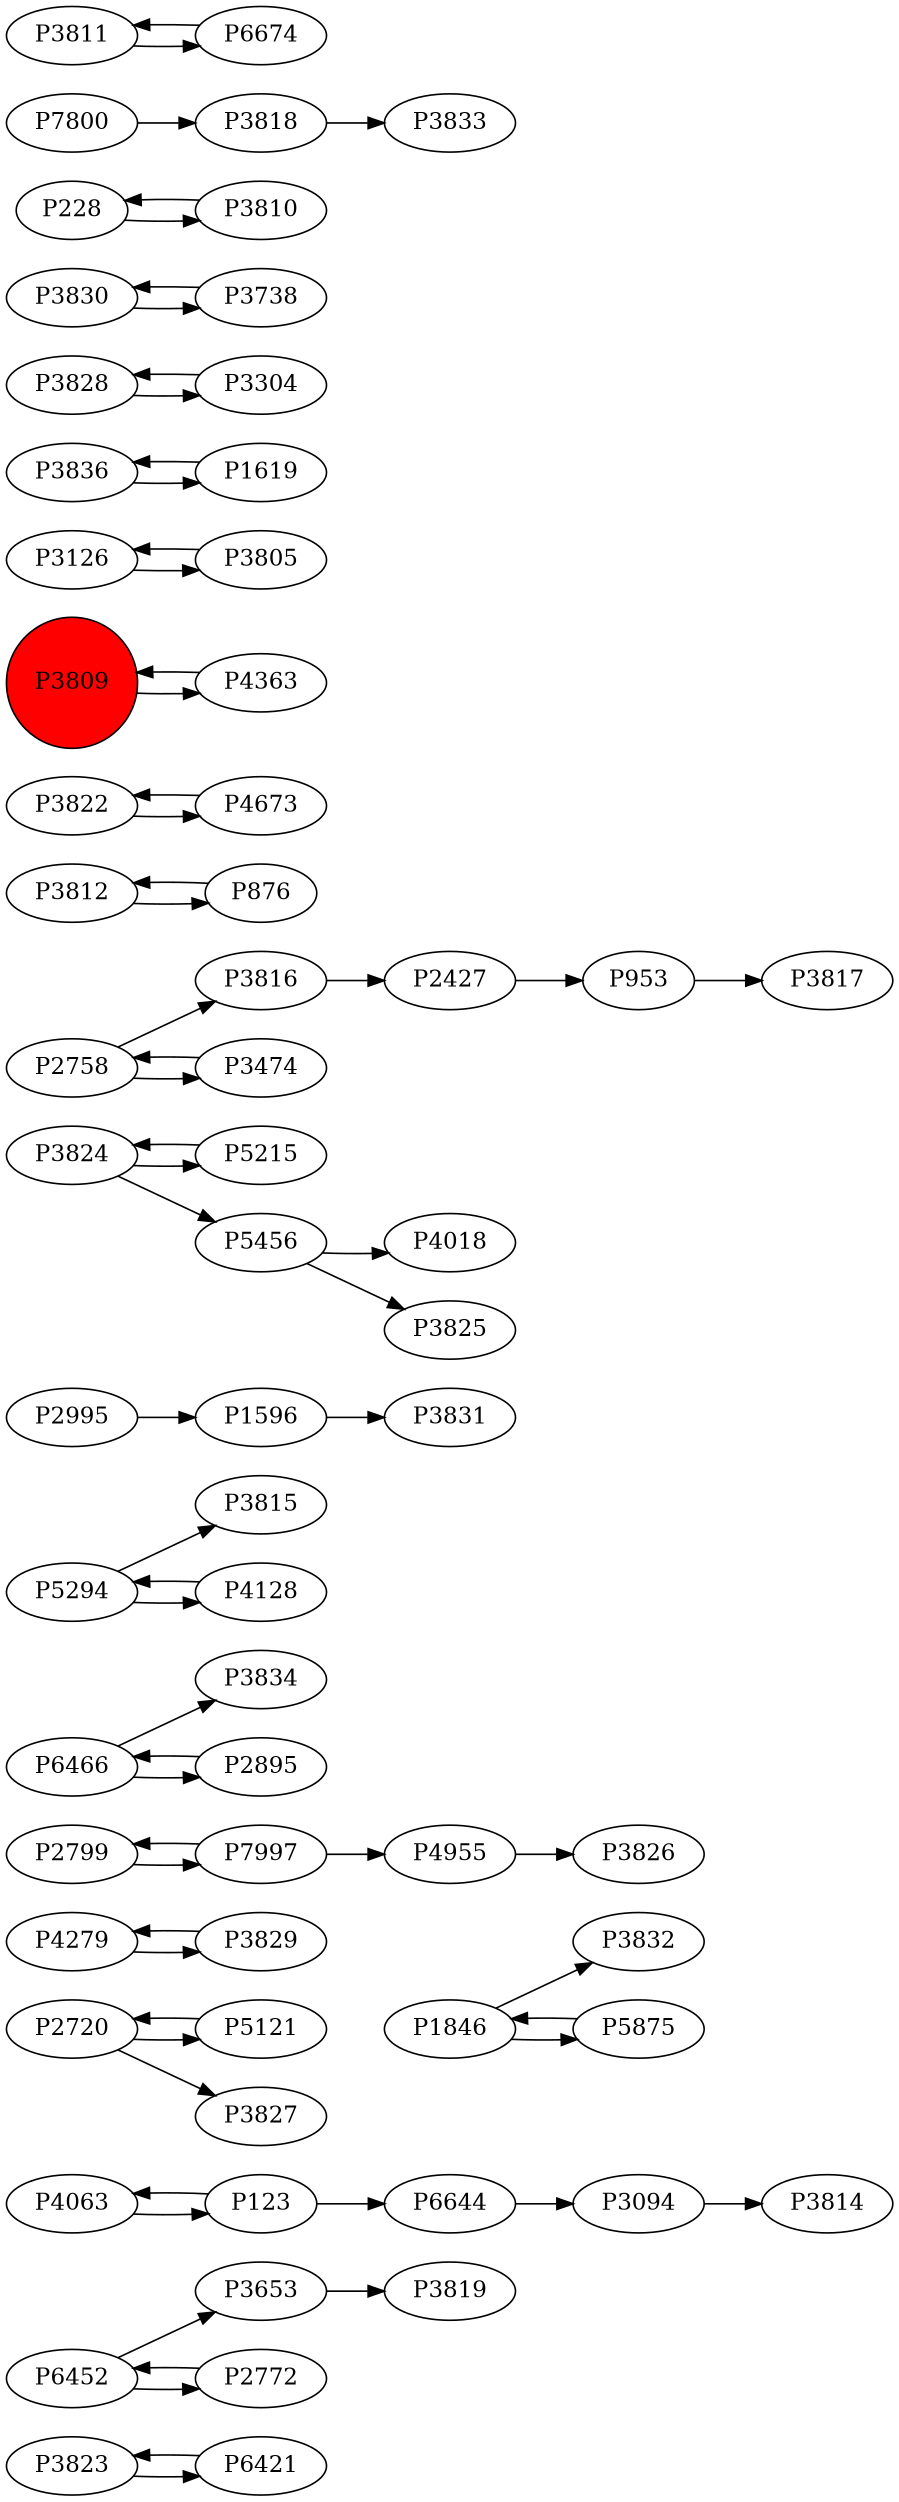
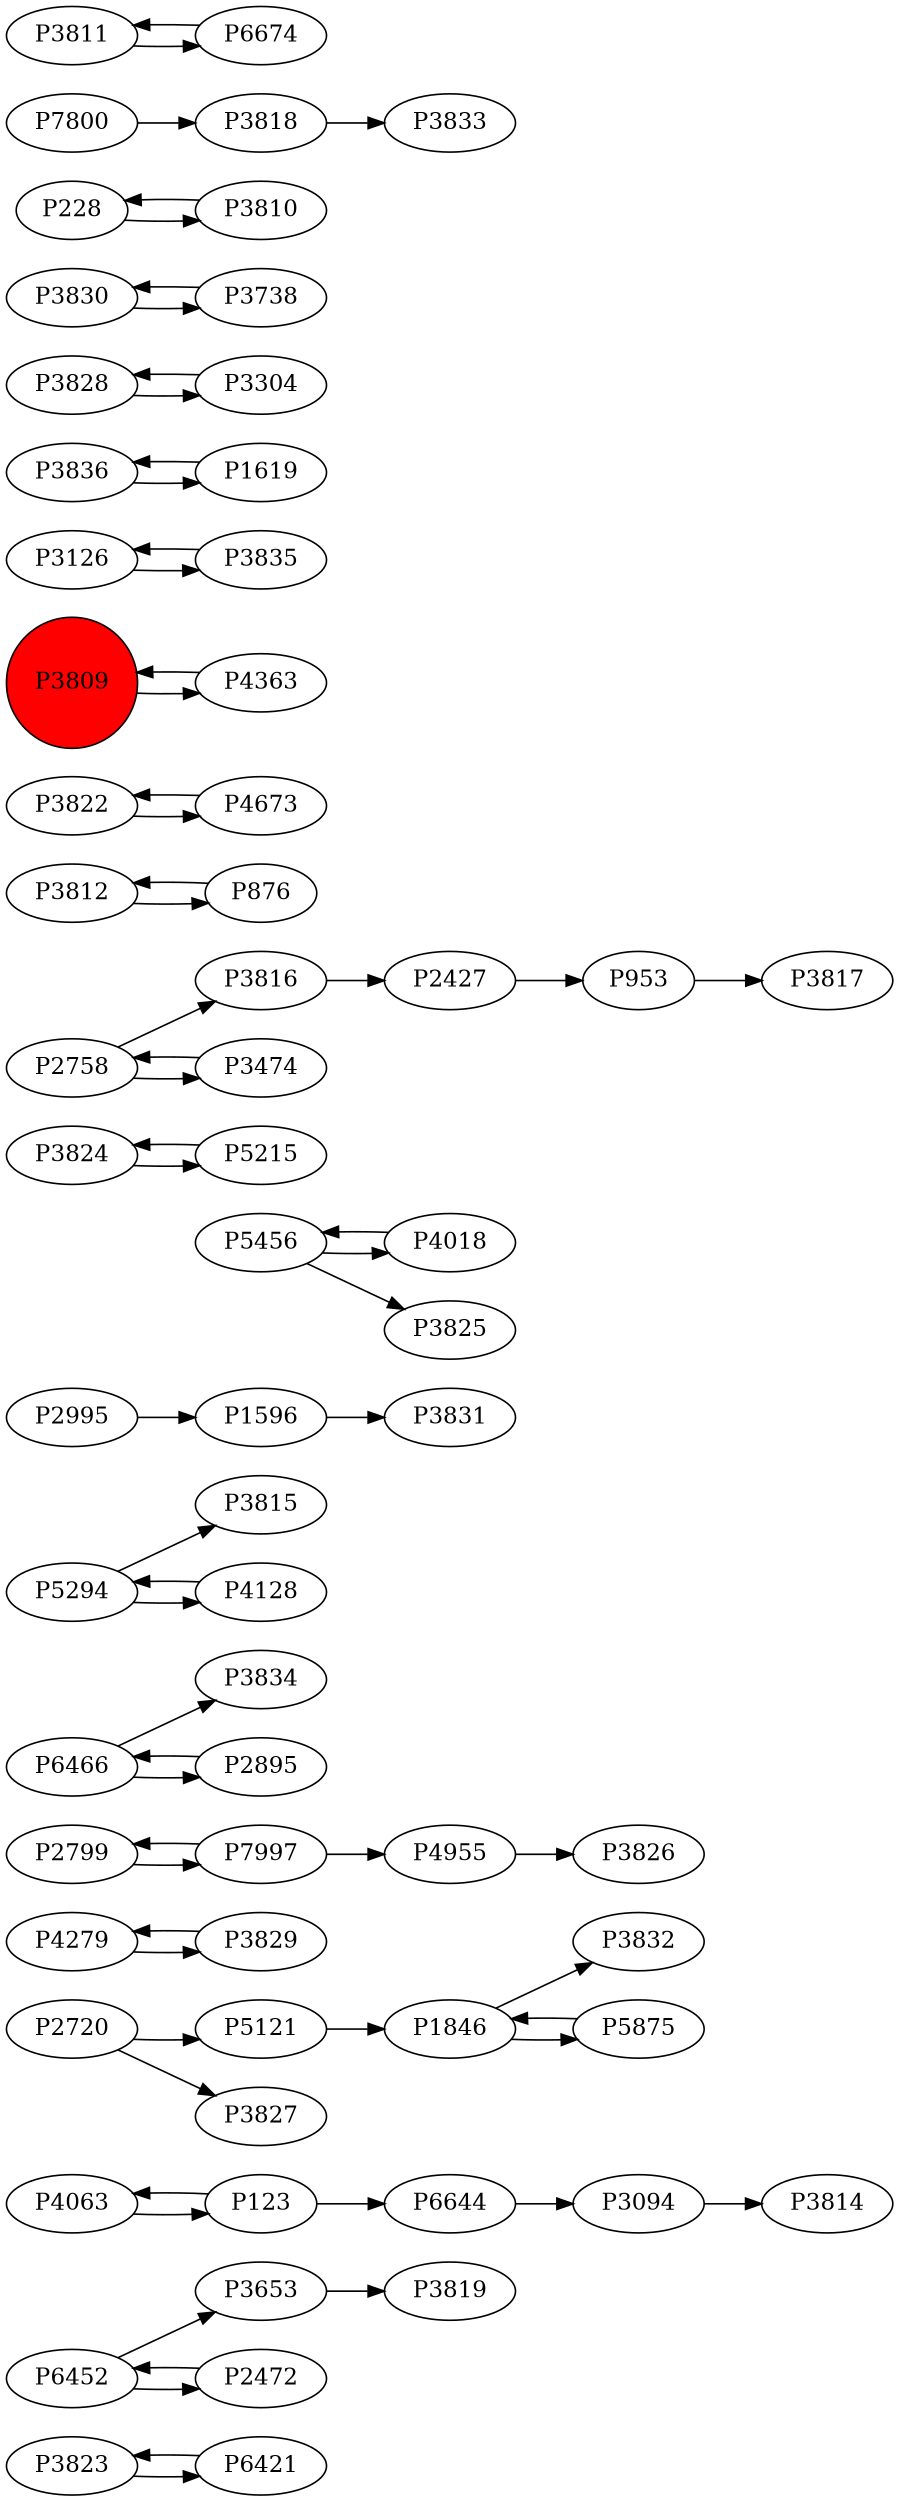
(261, 560) -> (261, 560)
(159, 1196) -> (364, 1232)
(175, 2018) -> (347, 2029)
(261, 2379) -> (261, 2379)
